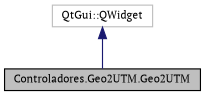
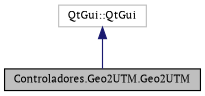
(102, 16) -> (102, 16)
